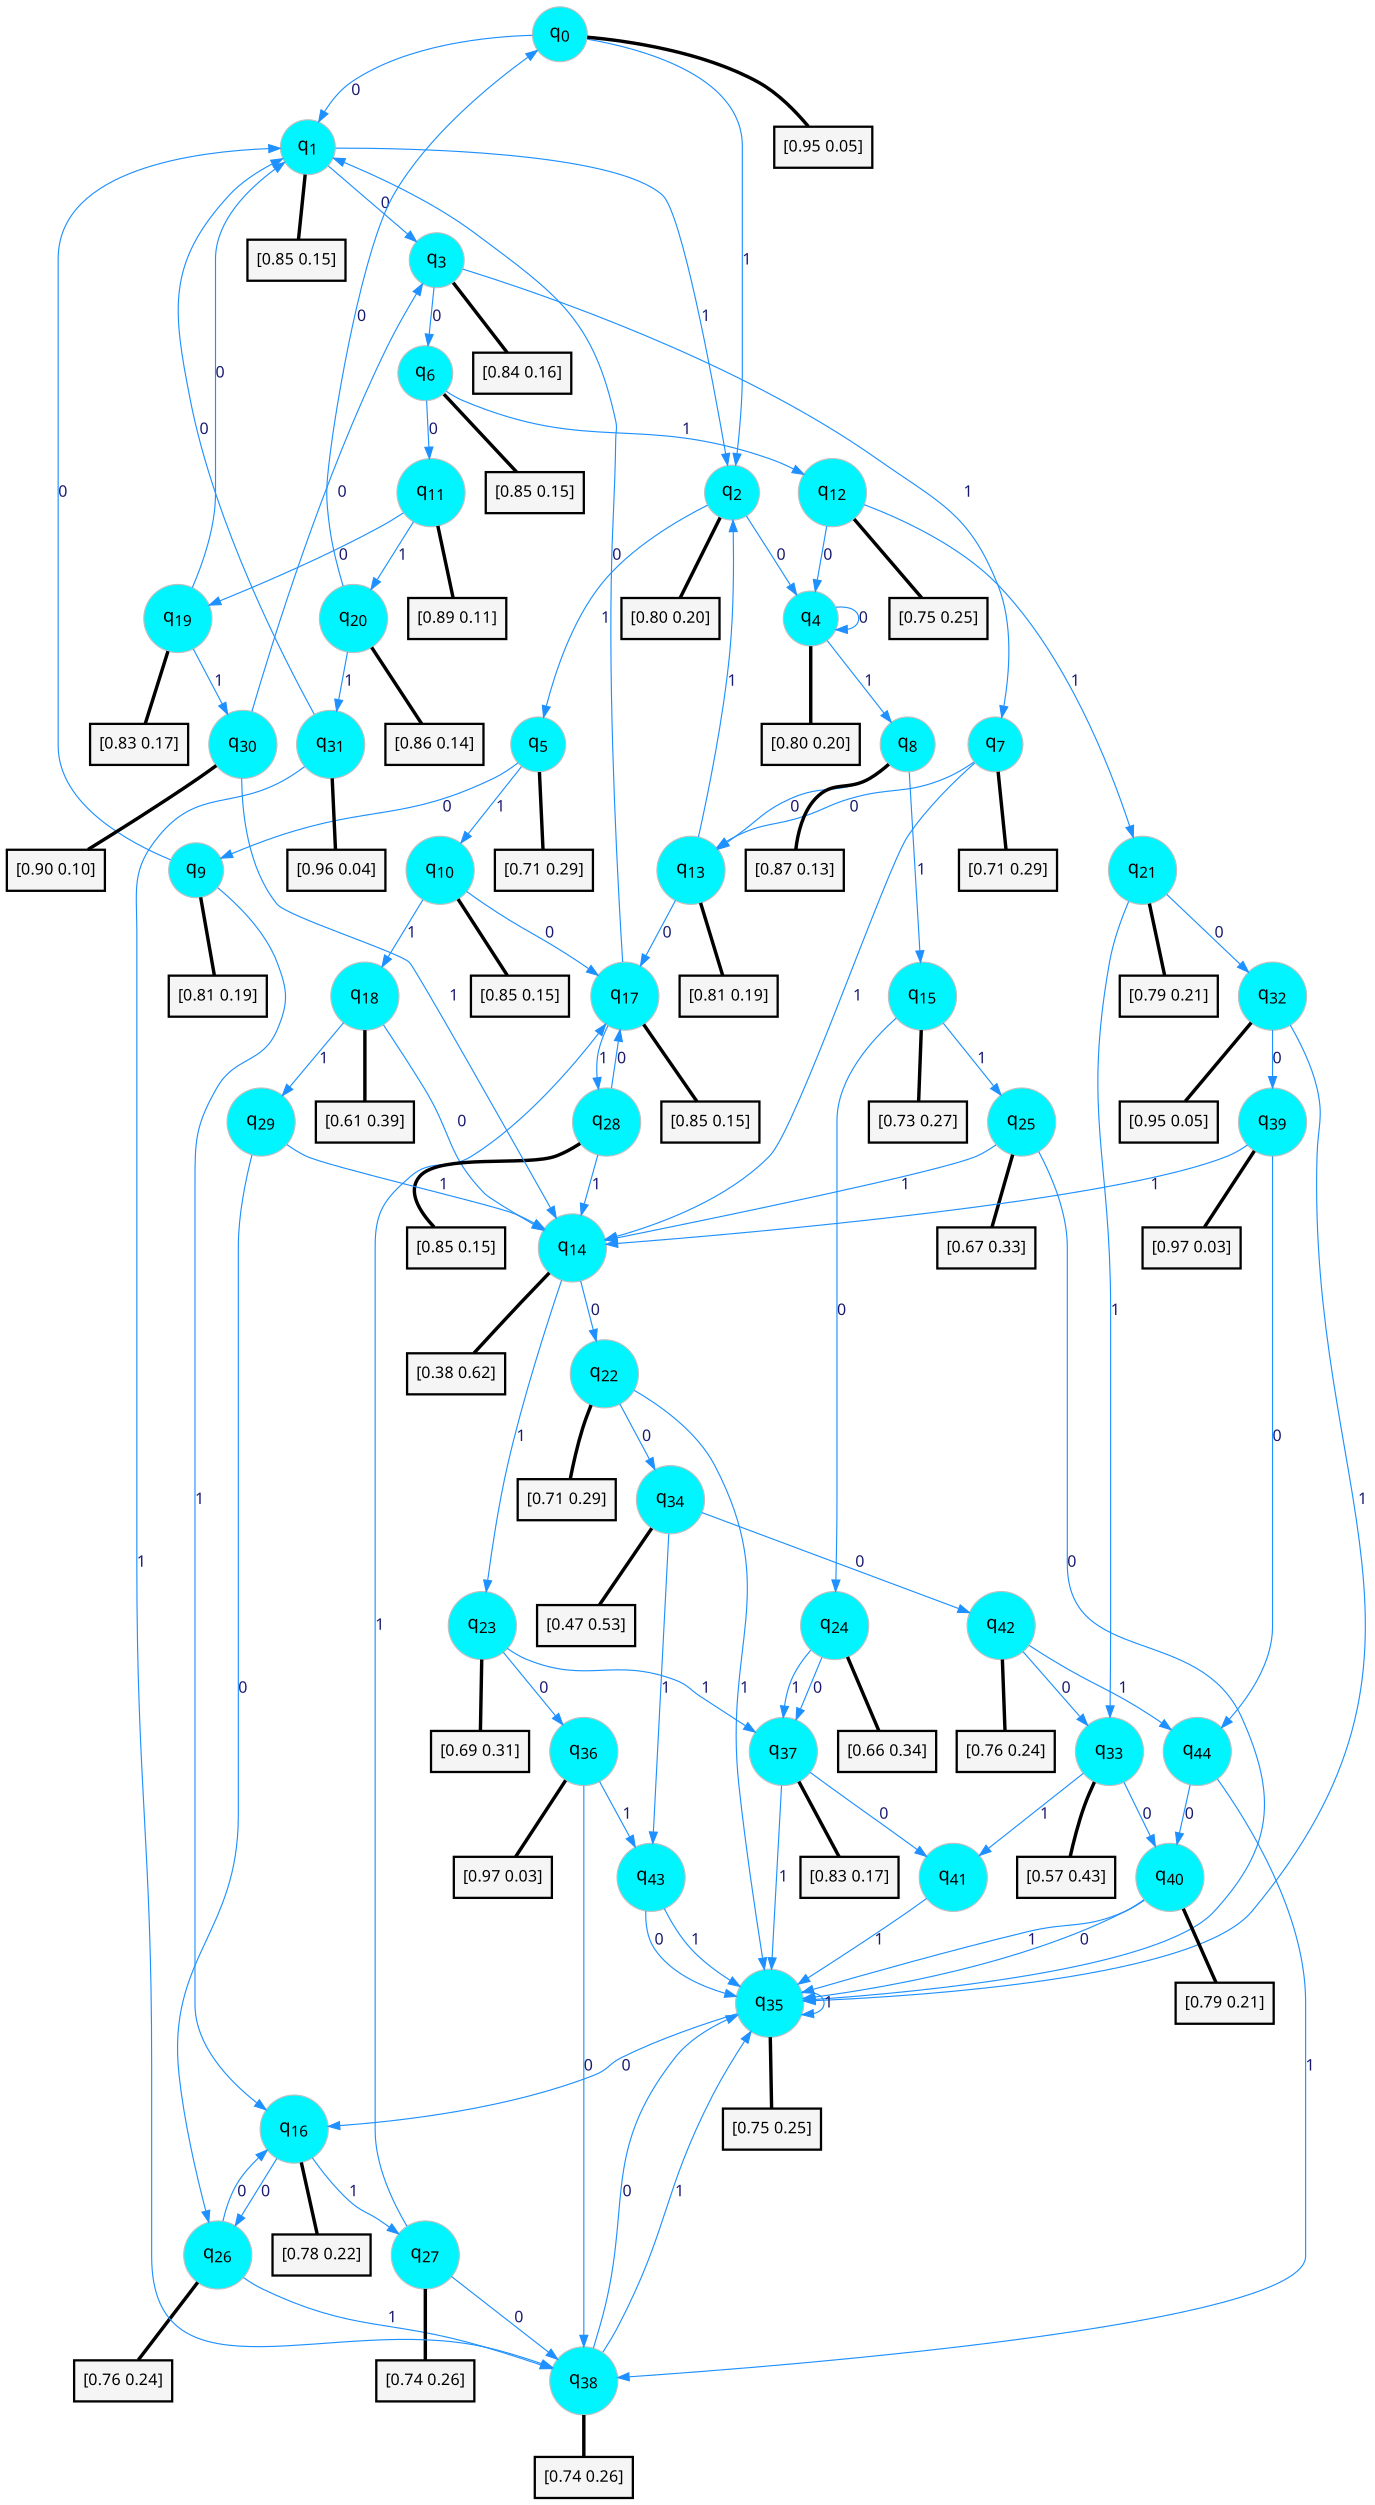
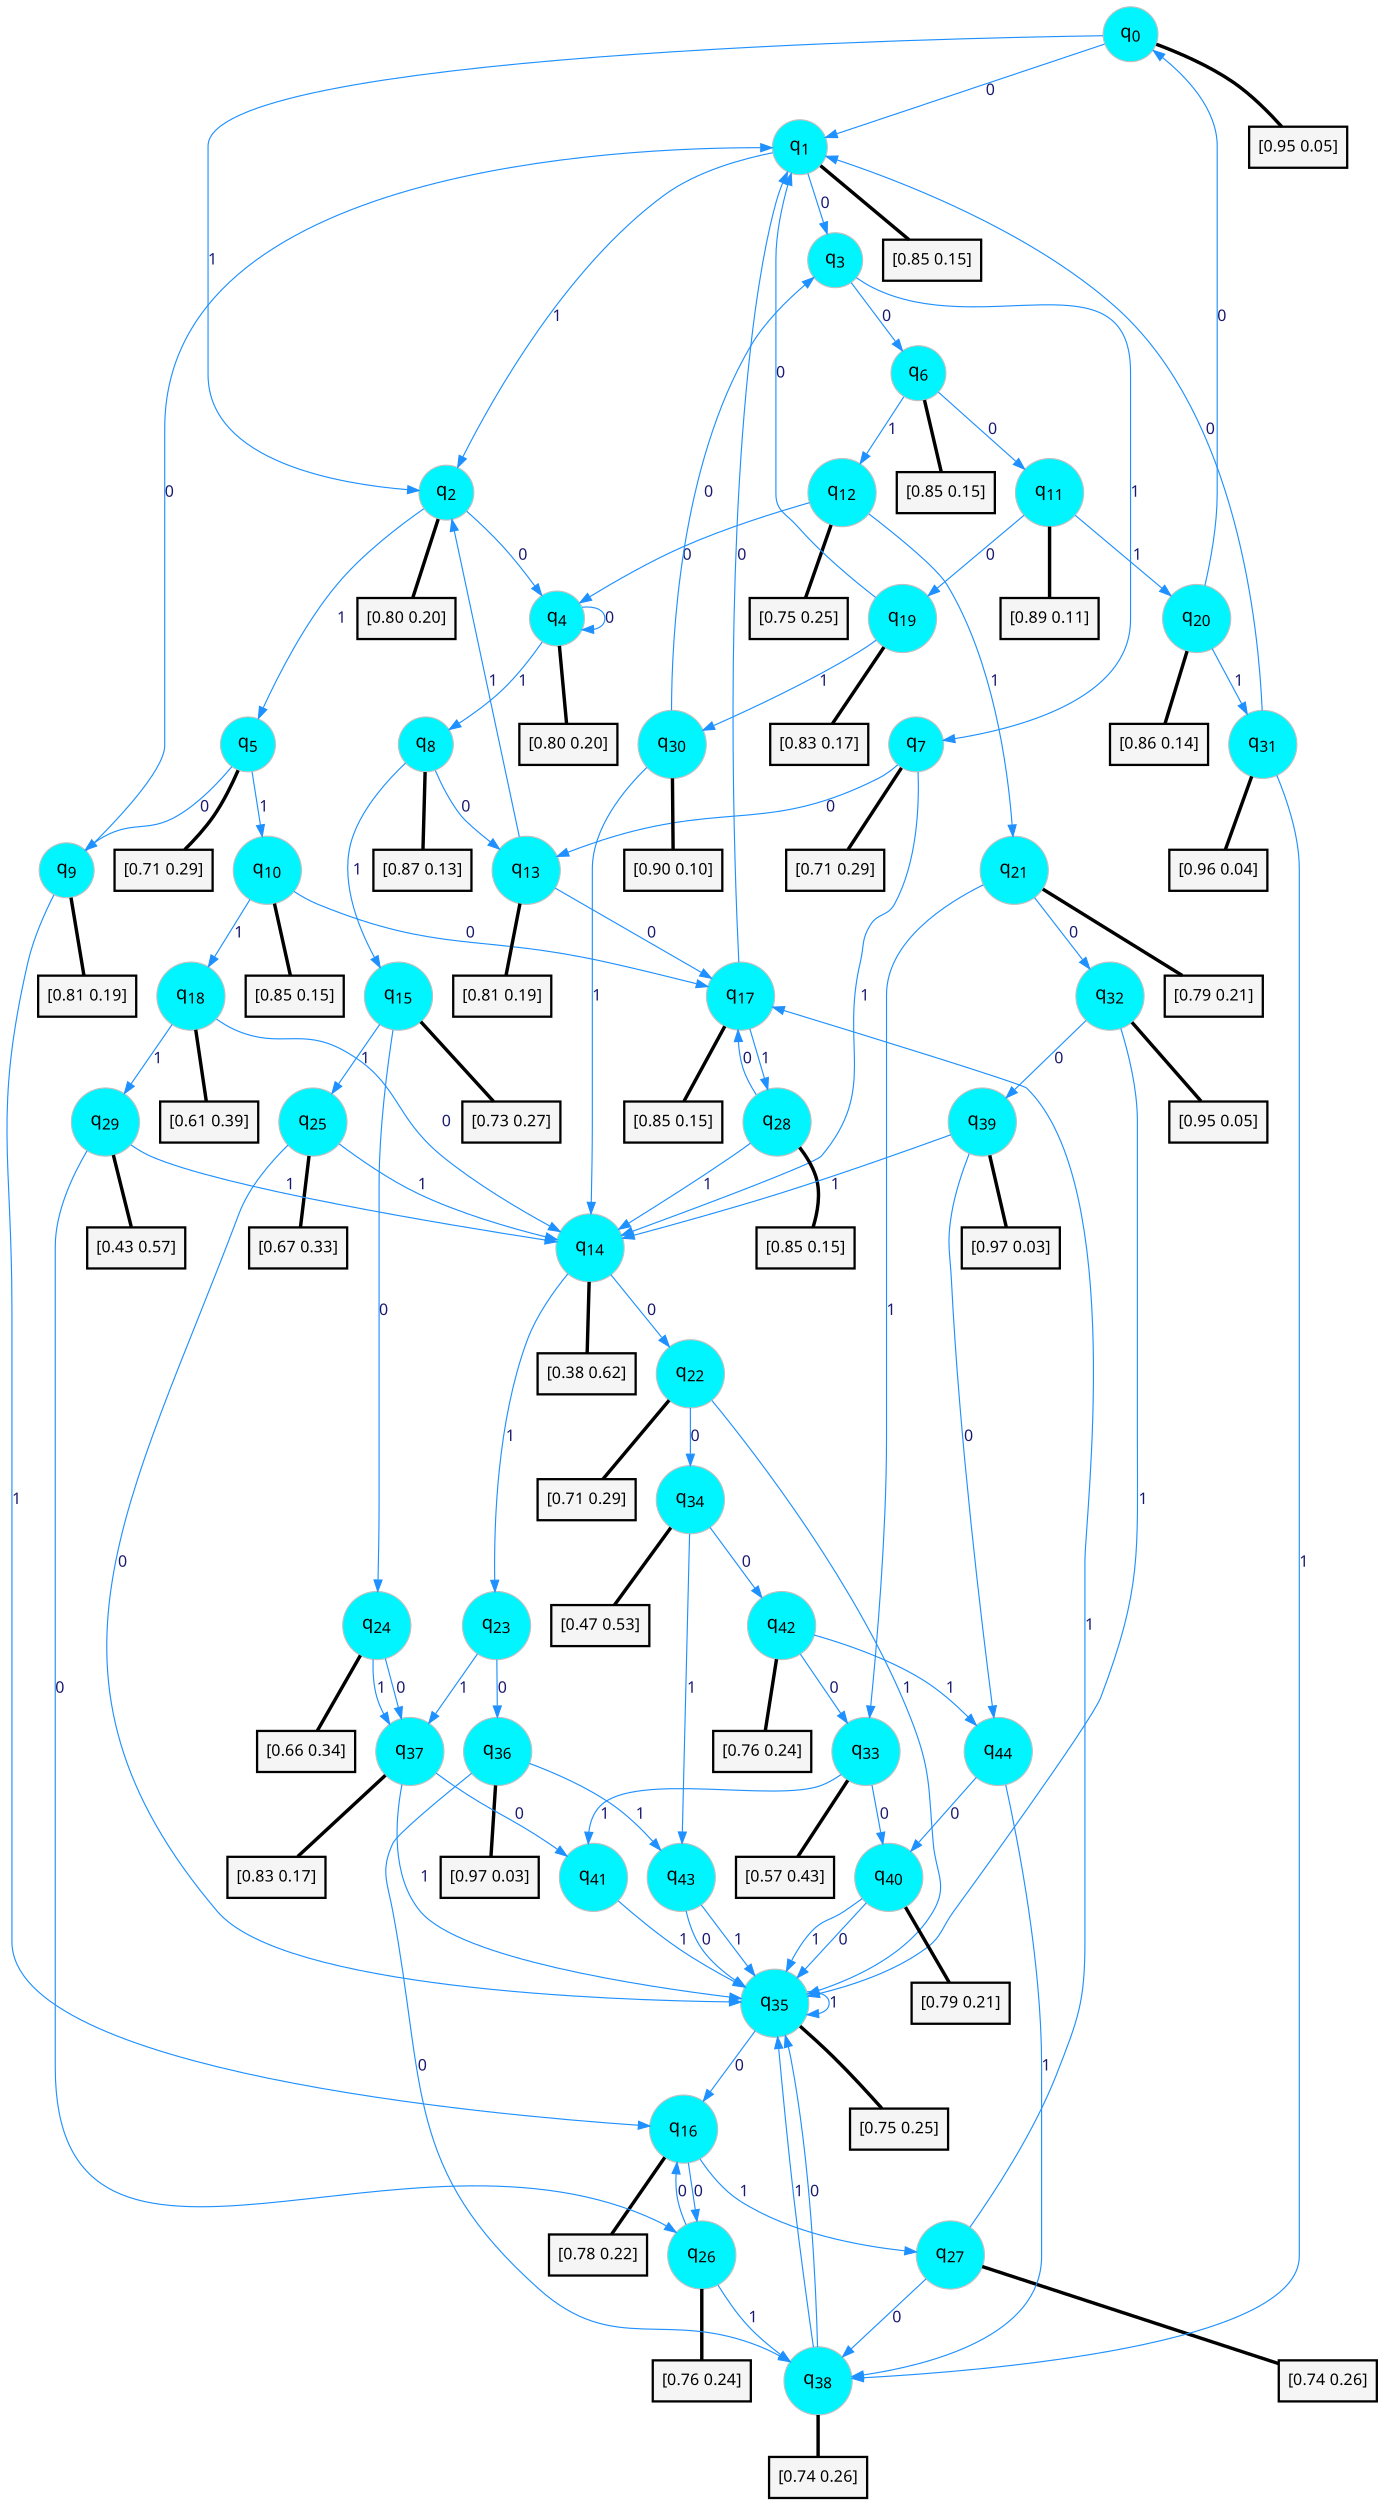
(522, 373) -> none
none -> (136, 1248)
(480, 1751) -> none
